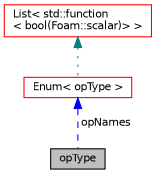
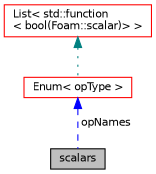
(78, 159) -> (78, 159)
